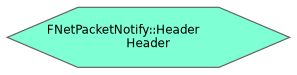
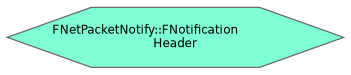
(148, 37) -> (175, 37)
